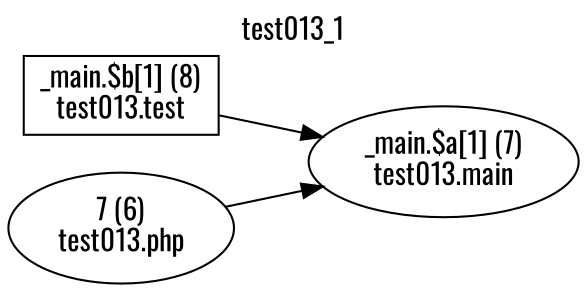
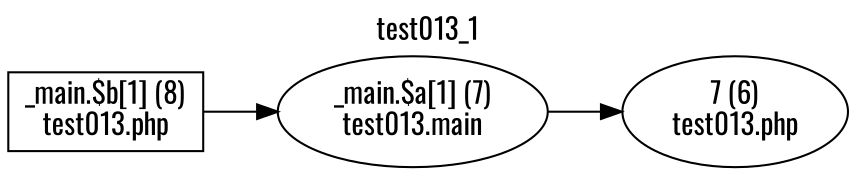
(121, 95) -> (106, 112)
(264, 199) -> (574, 112)
